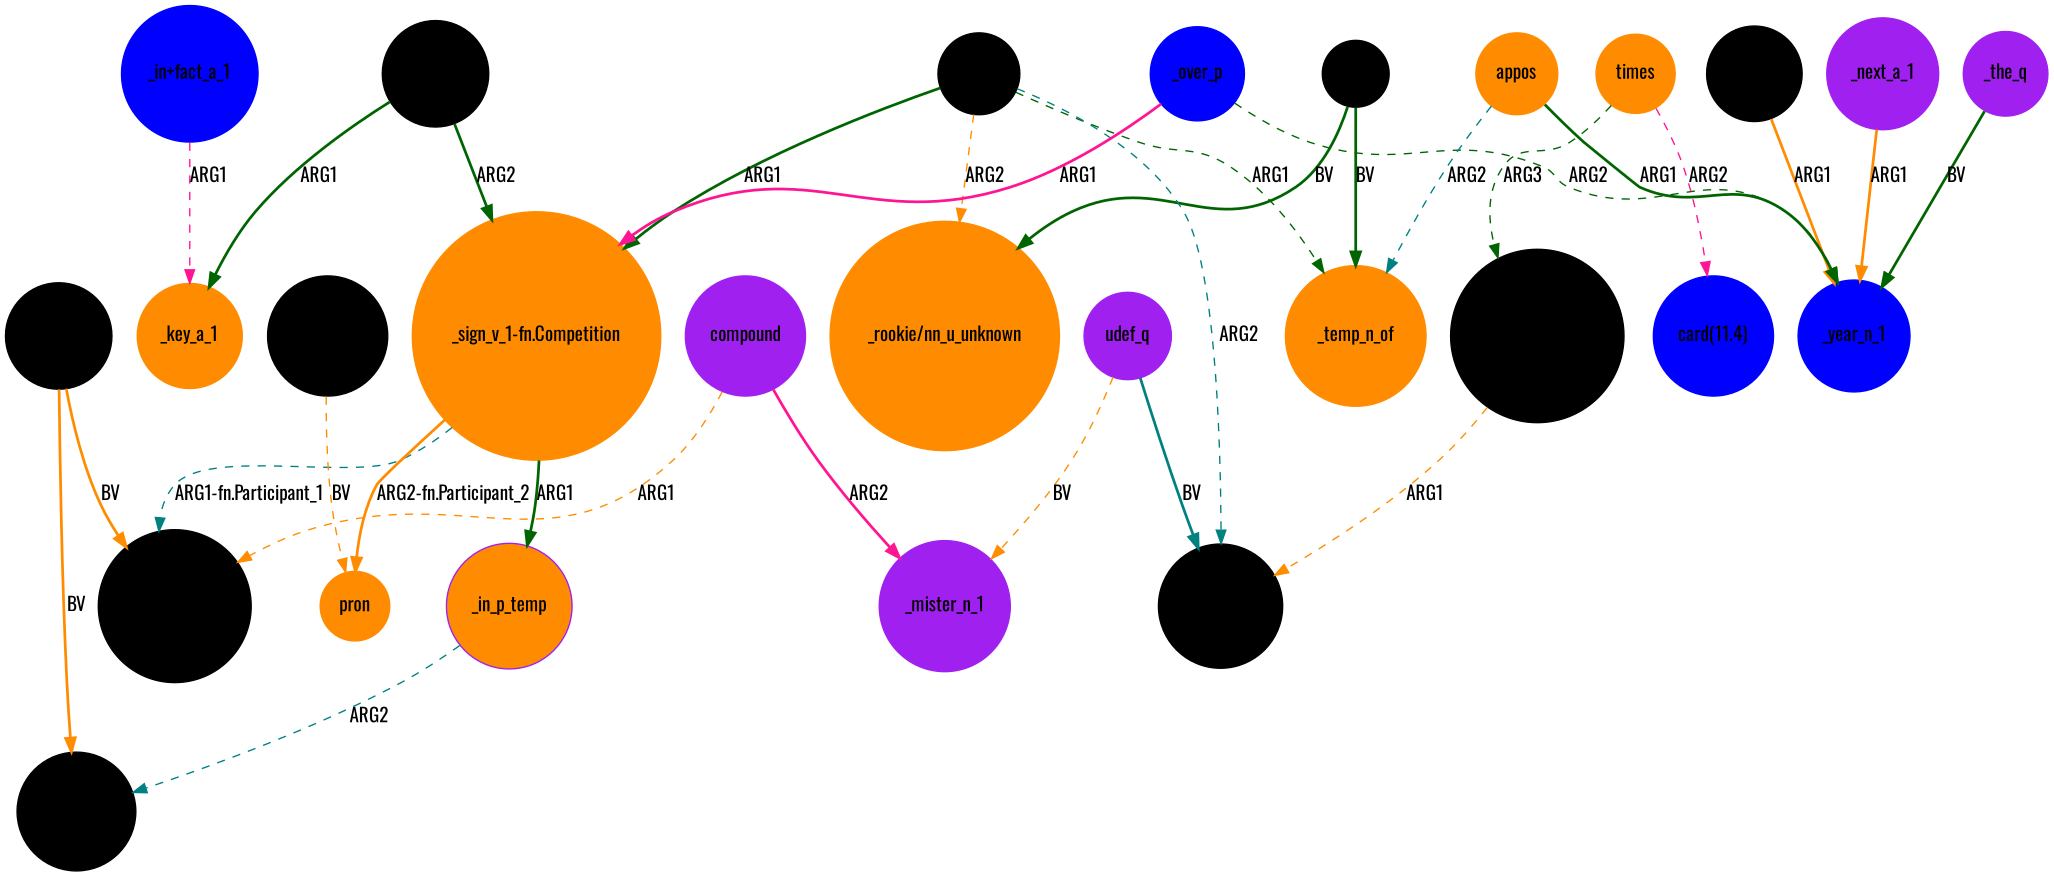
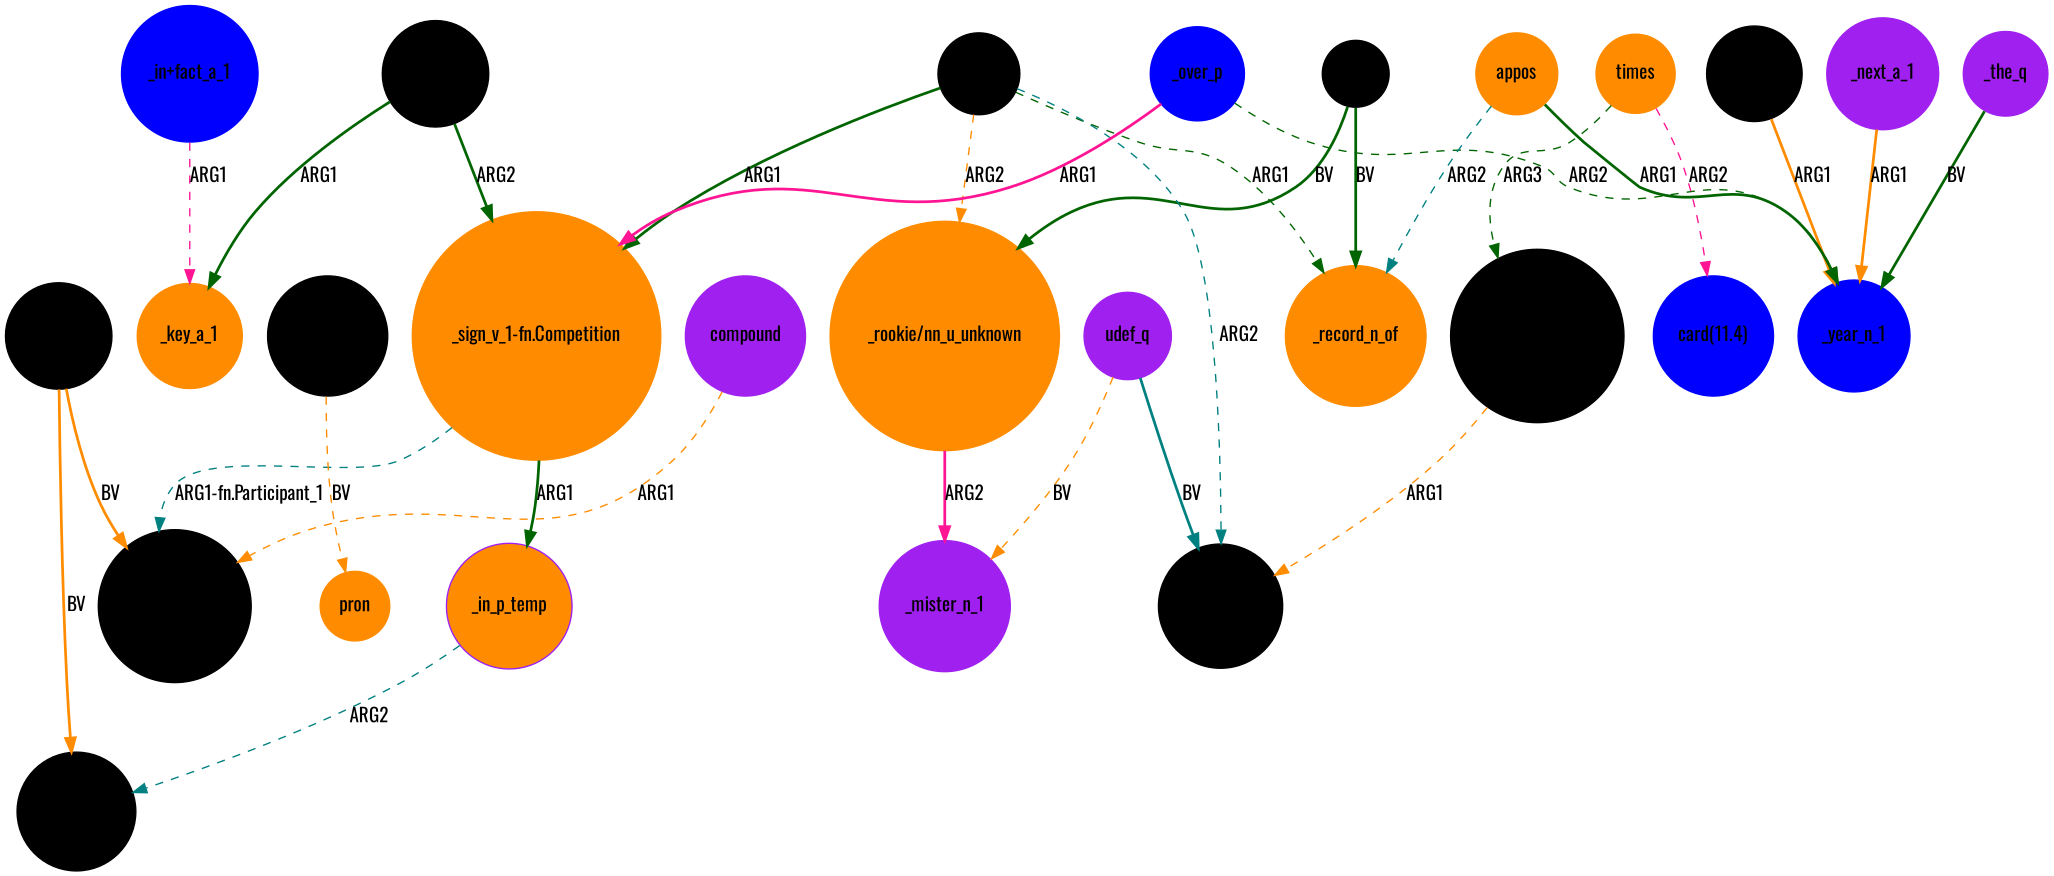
(1356, 336) -> (1356, 336)
(827, 472) -> (945, 488)
(383, 478) -> none
